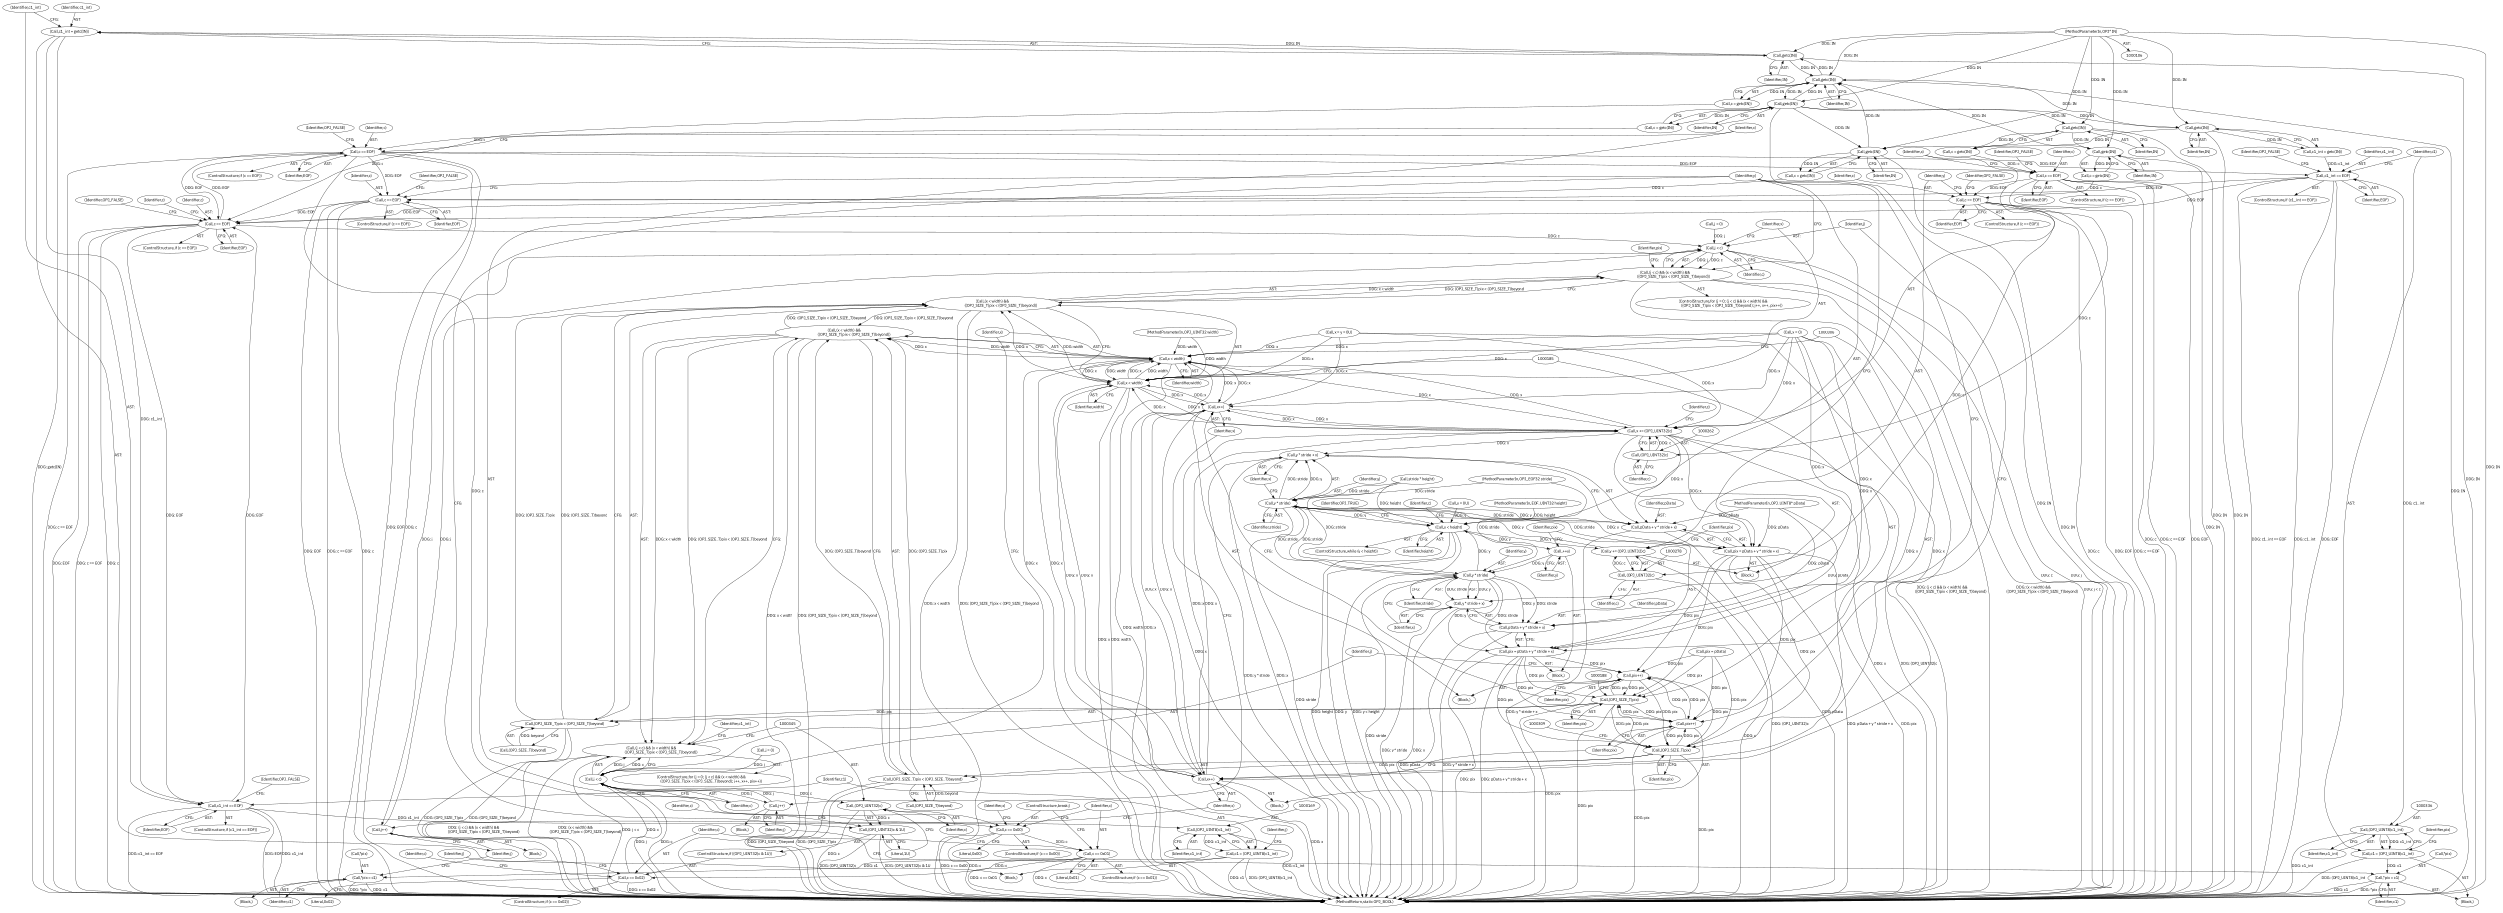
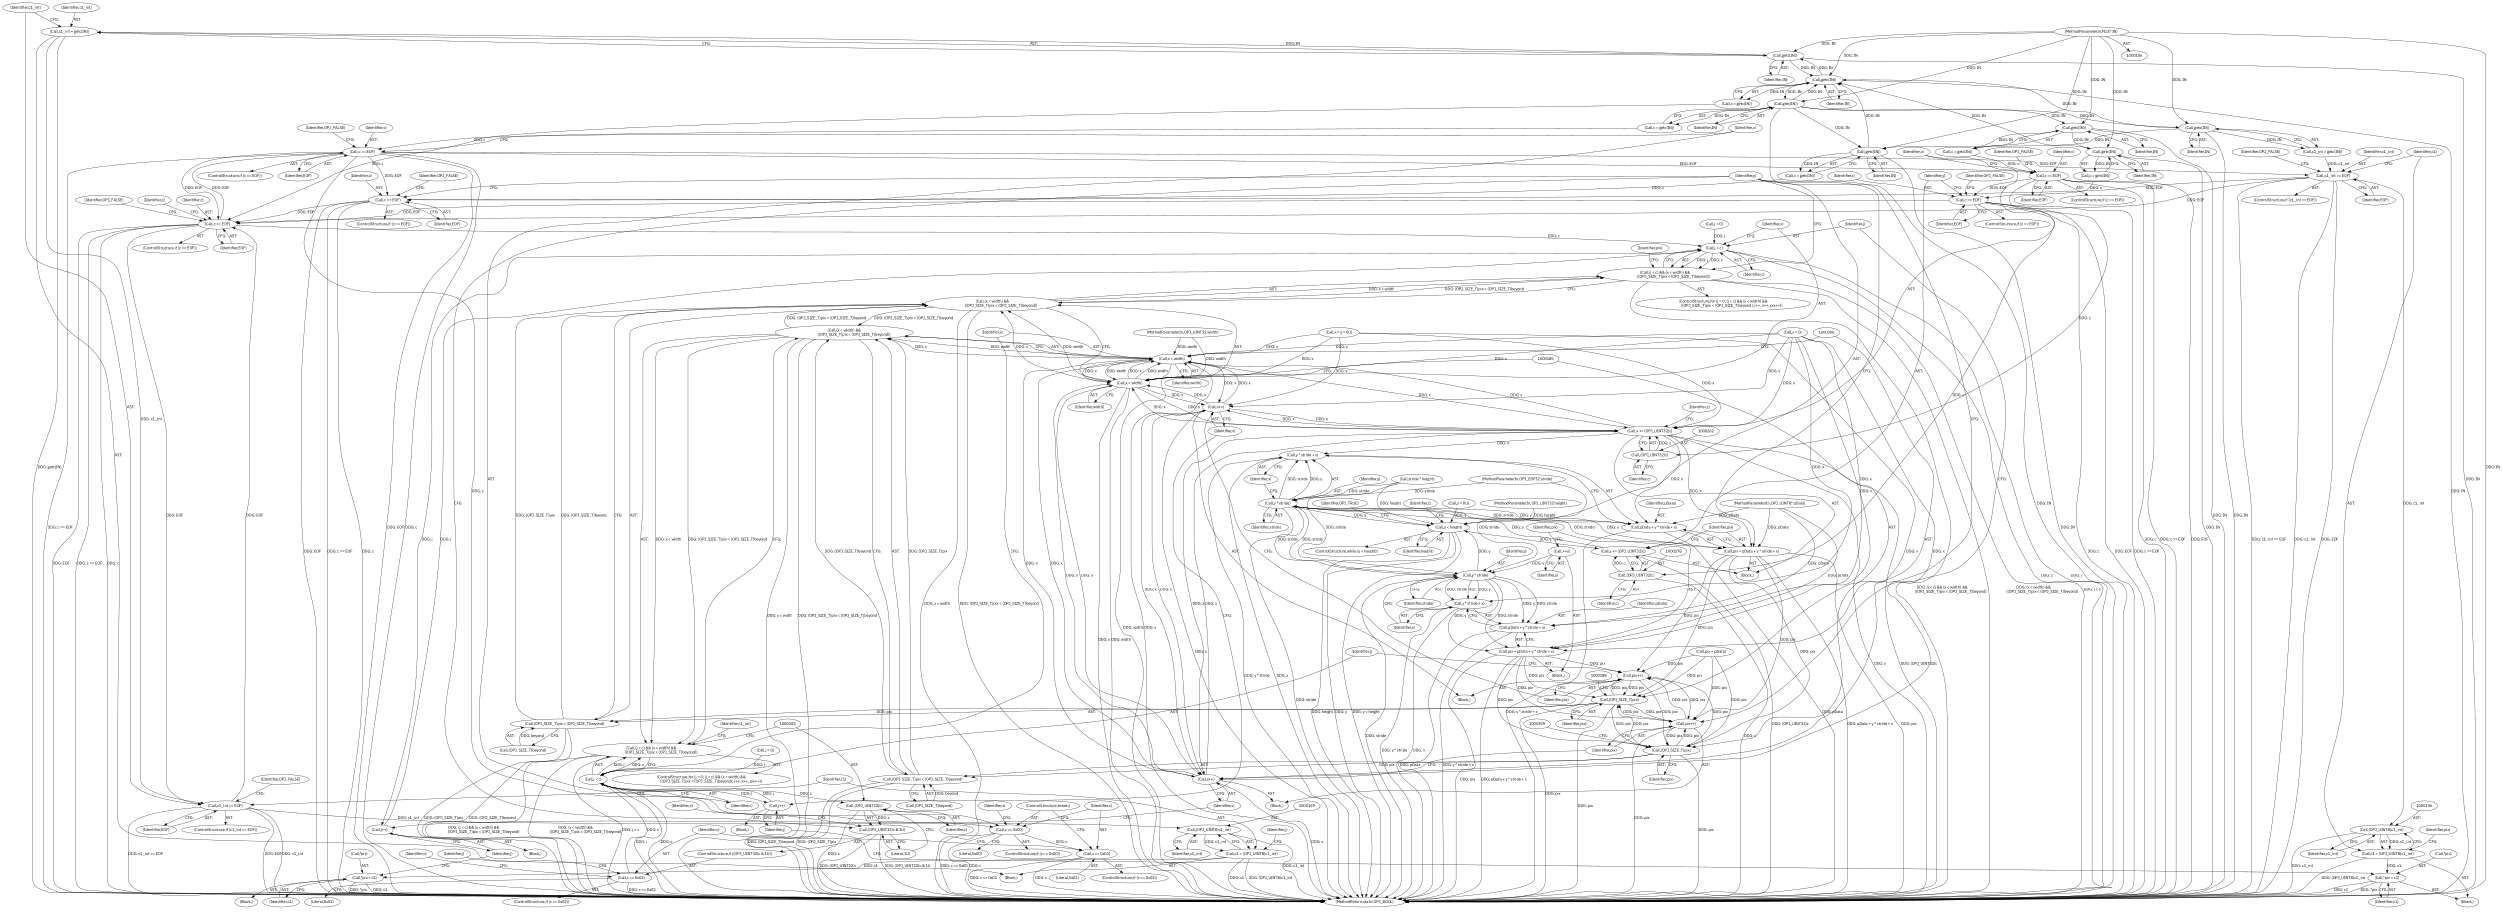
(2091, 32) -> (2091, 32)
(1531, 503) -> (1531, 503)
(1515, 544) -> none
(1078, 863) -> none
(870, 876) -> none
